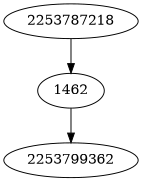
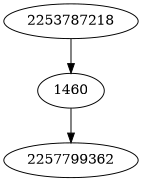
(71, 91) -> (71, 91)
(71, 160) -> (71, 160)
